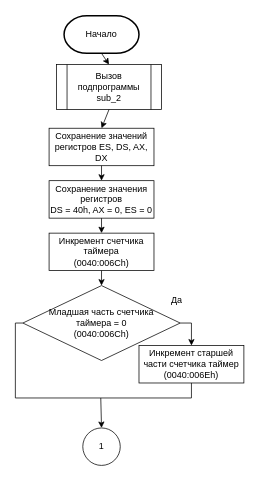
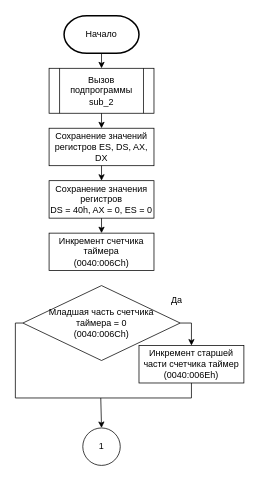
(109, 87) -> (102, 90)
(102, 275) -> none
